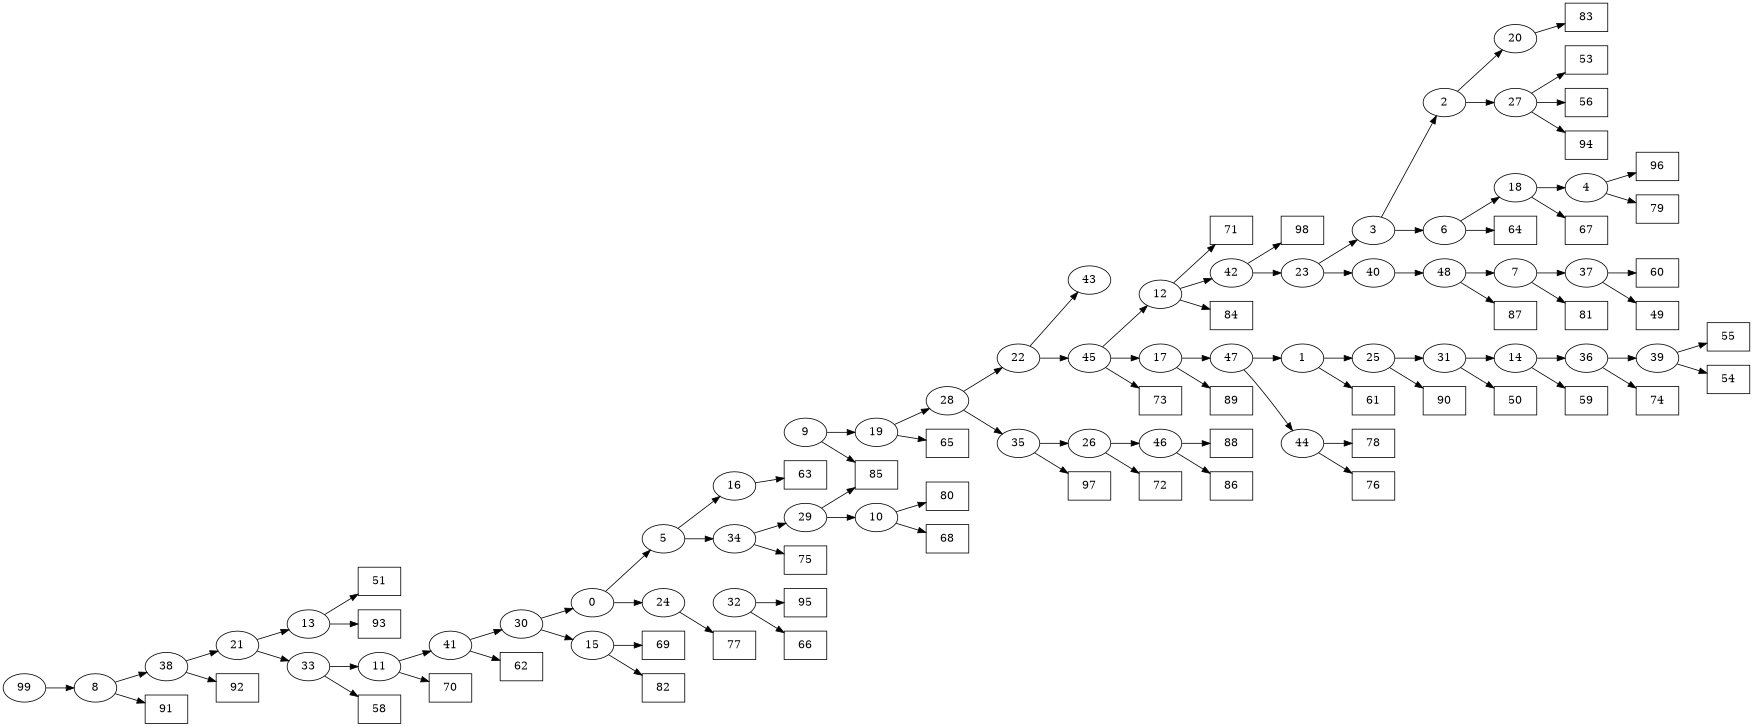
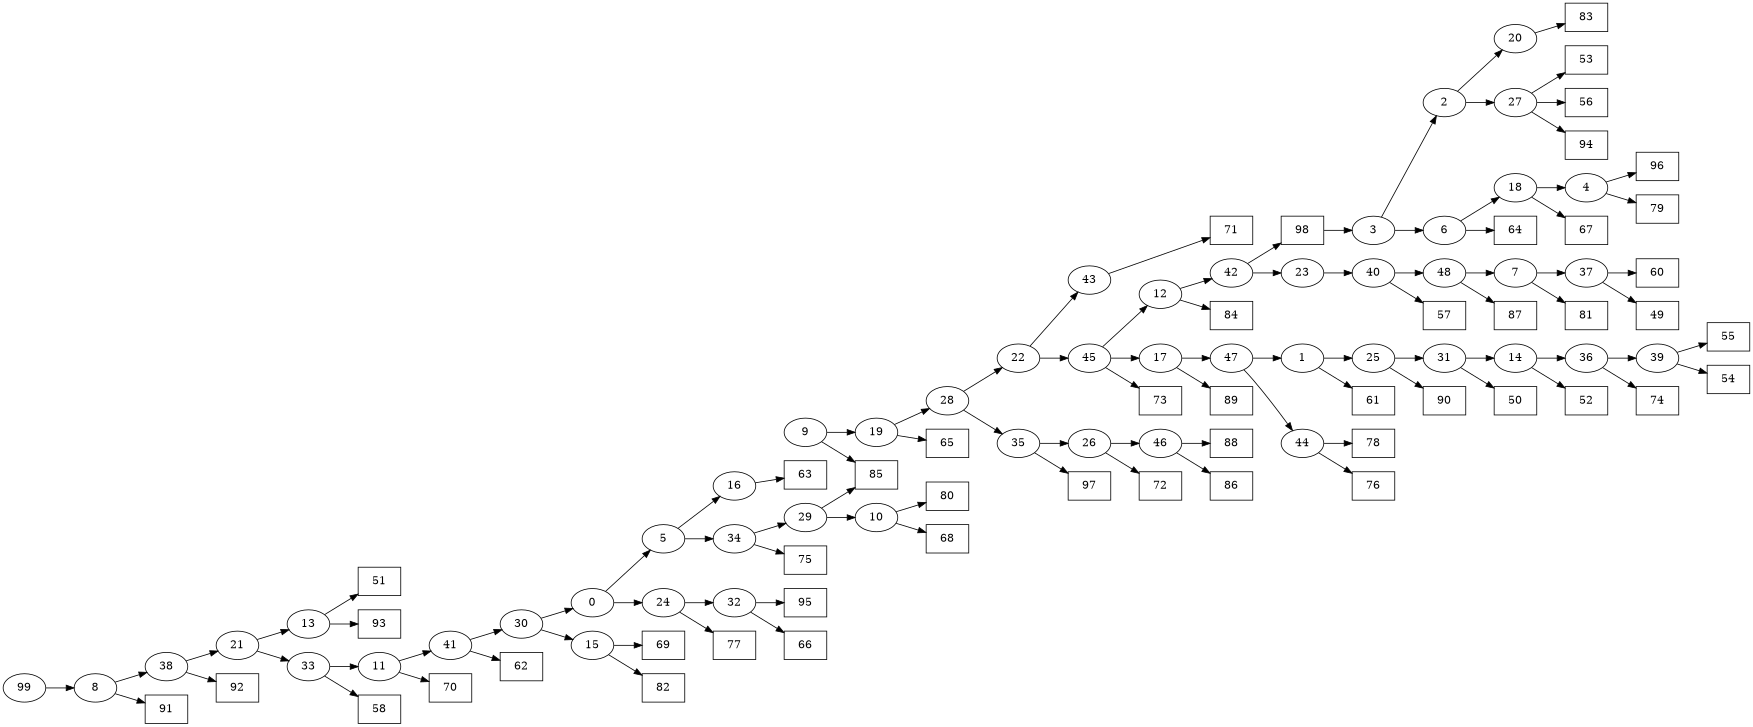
(1335, 254) -> (1334, 230)
(1191, 266) -> (1156, 257)
none -> (1444, 316)
(1586, 401) -> (1586, 401)
none -> (695, 603)
